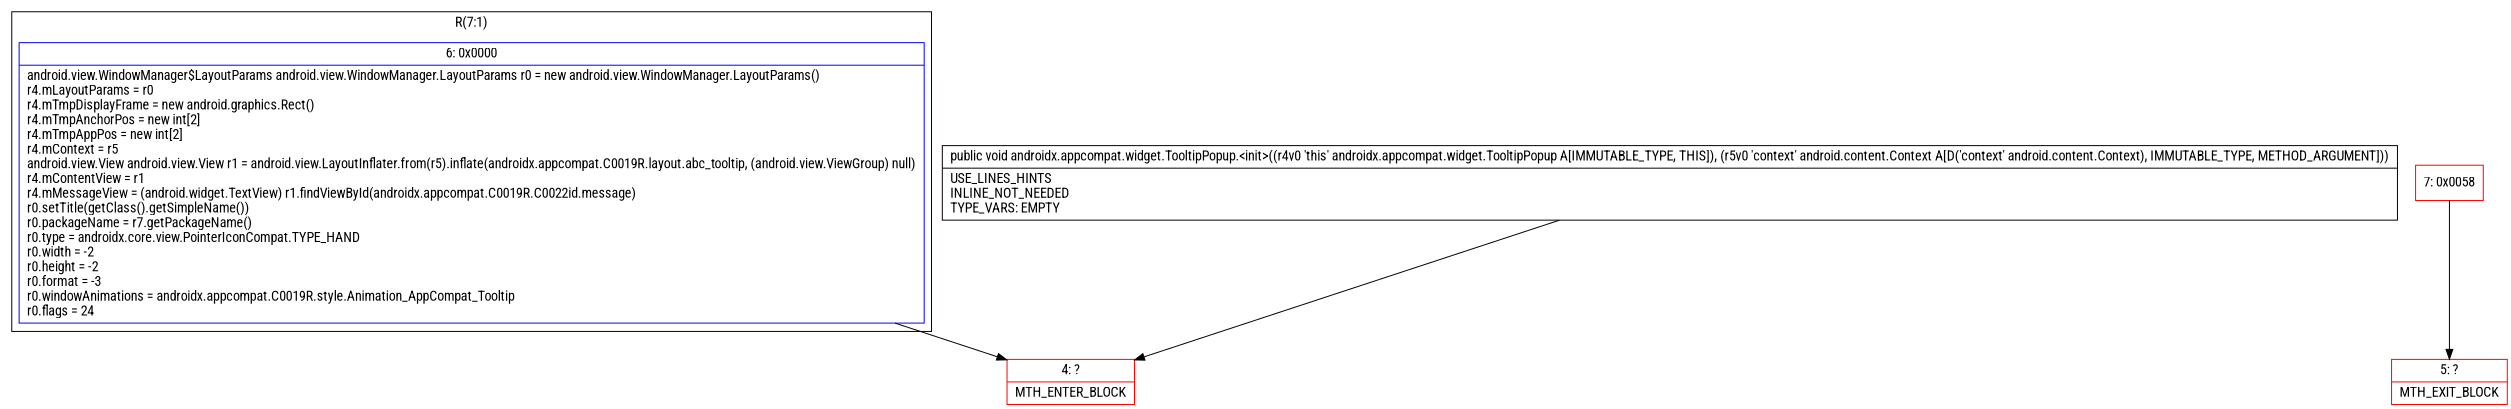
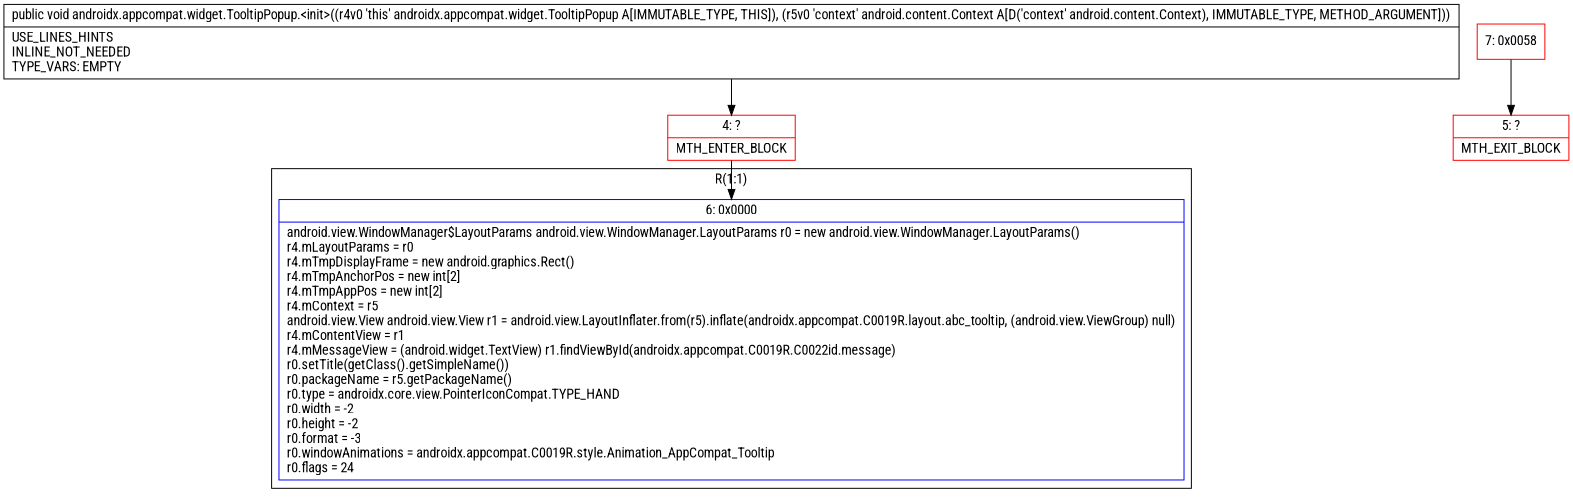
(472, 23) -> (731, 180)
(140, 223) -> (400, 380)
(946, 340) -> (731, 175)
